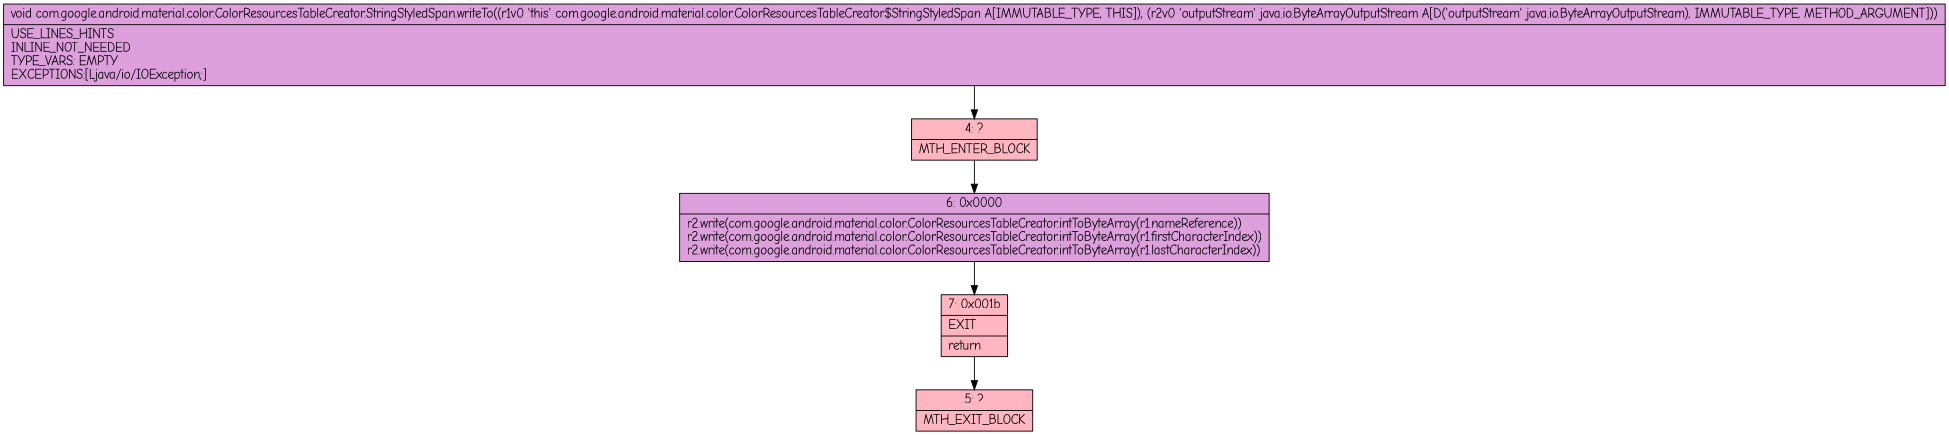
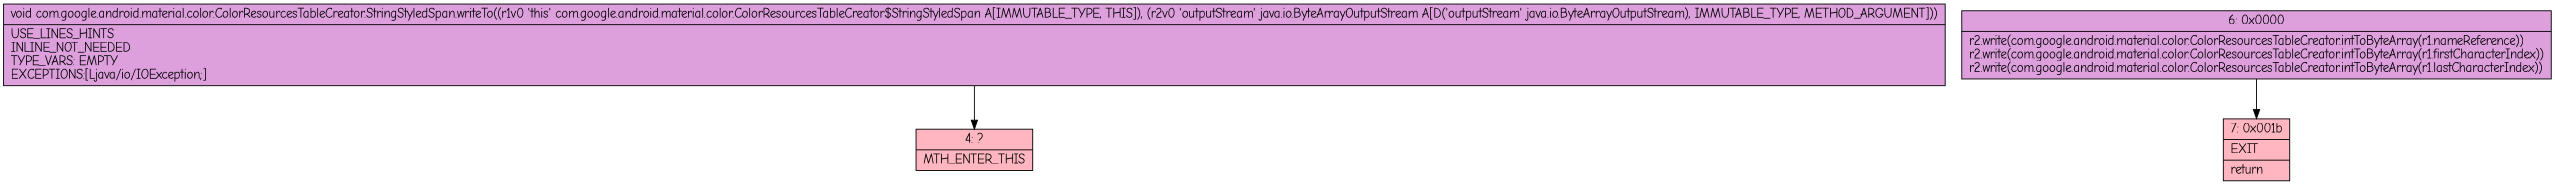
(974, 149) -> (974, 160)
(974, 172) -> none
(974, 410) -> none
